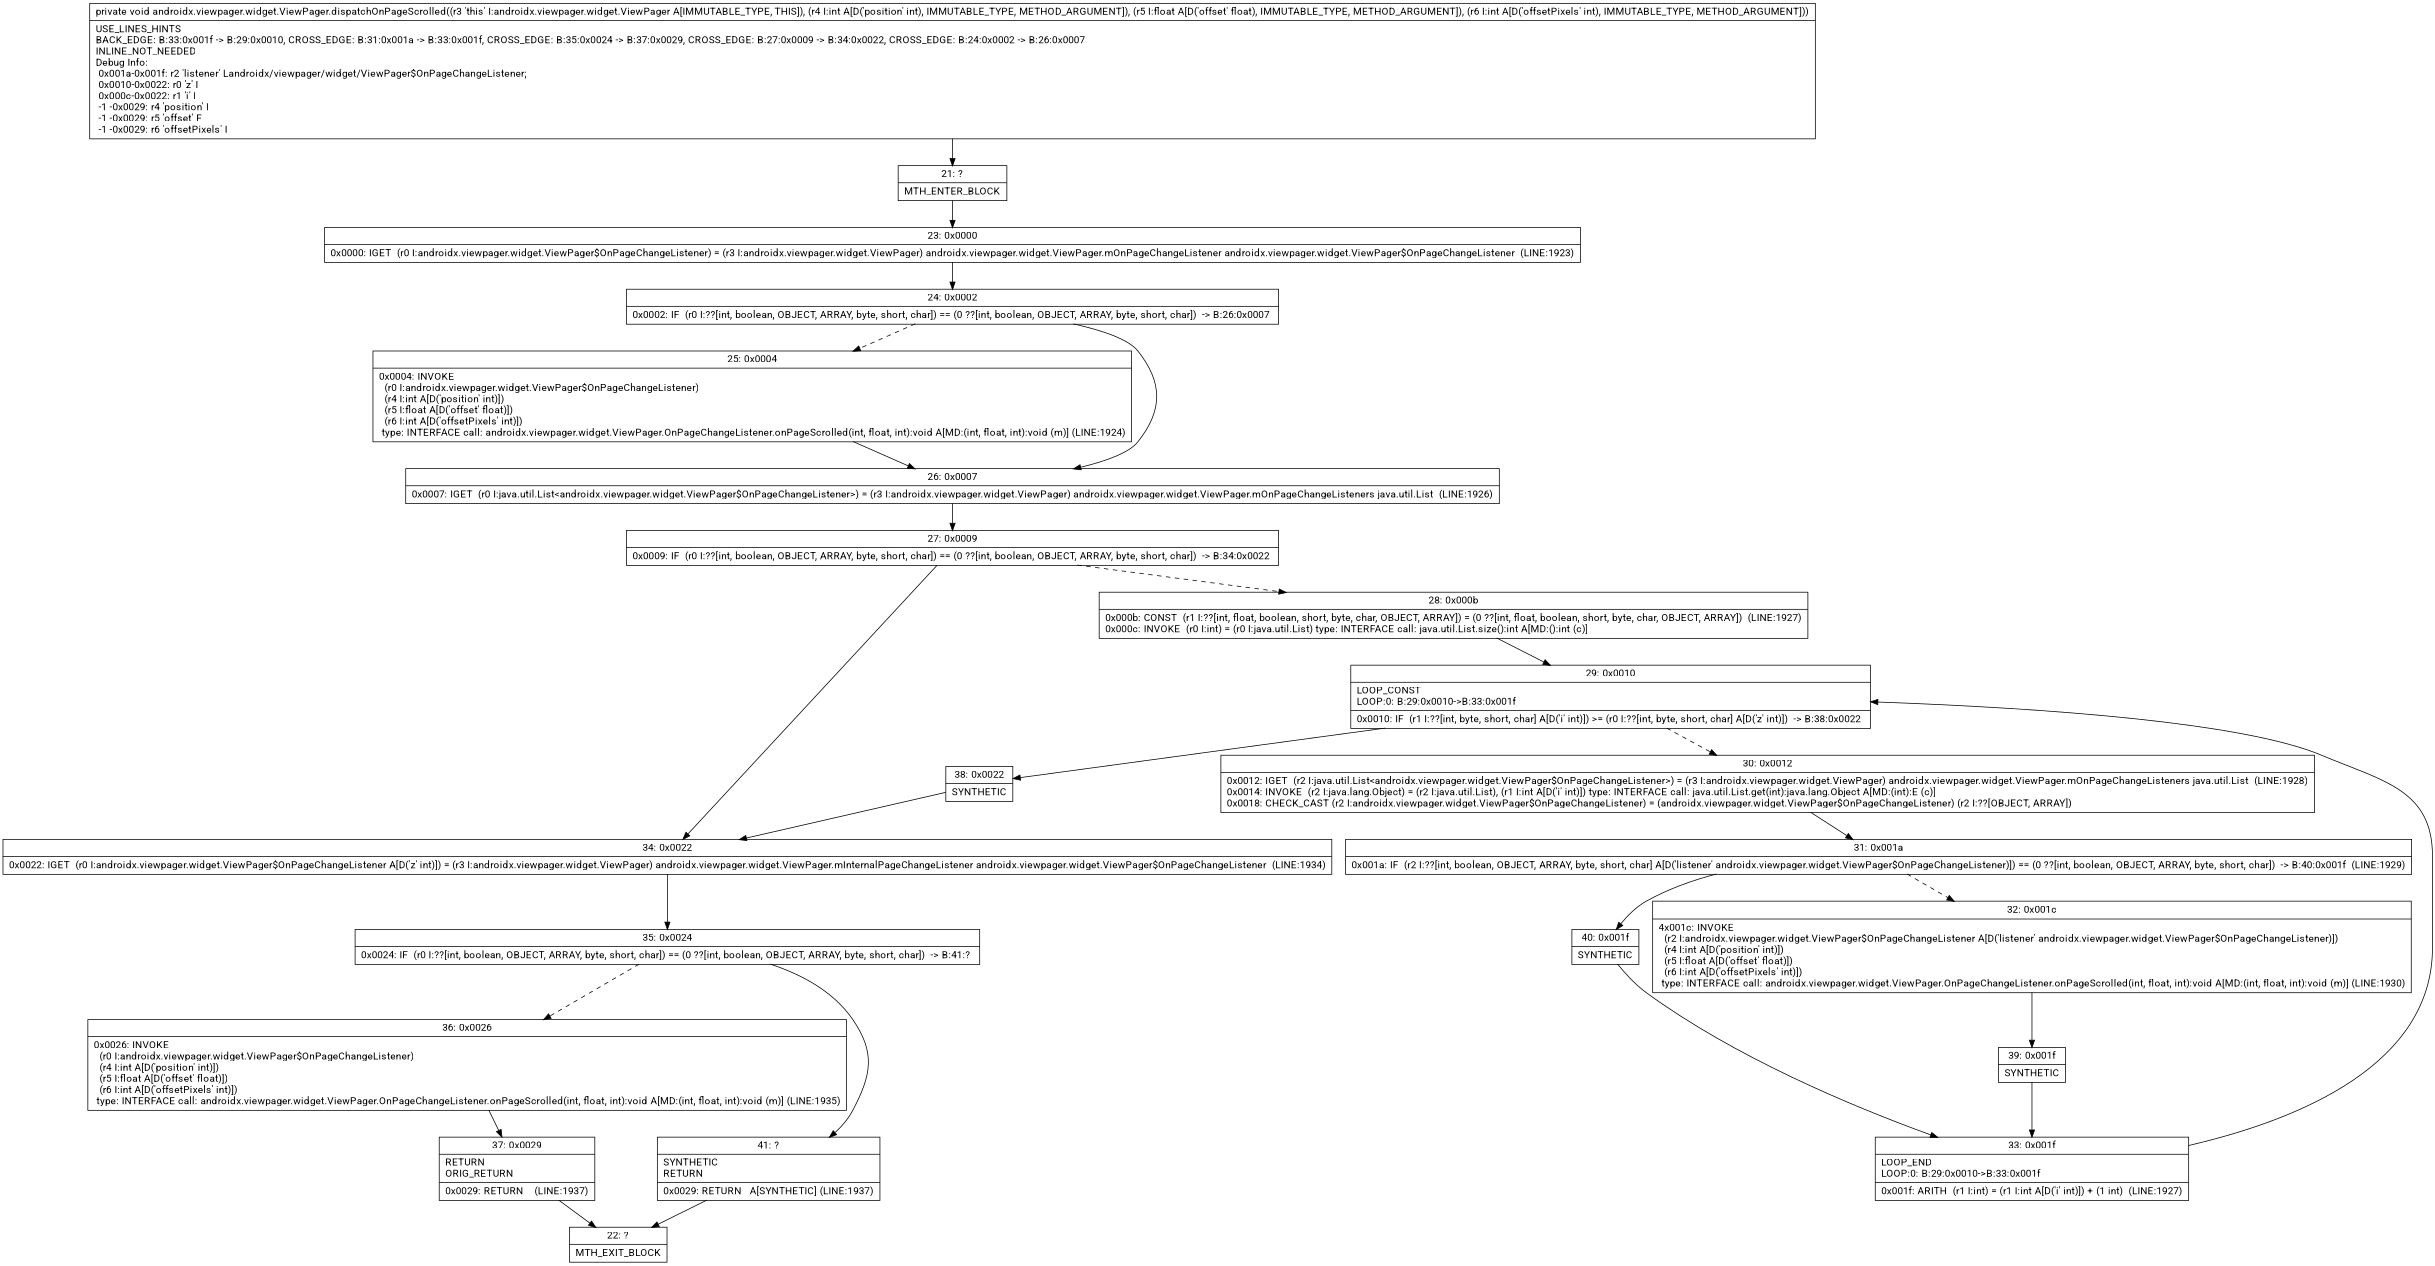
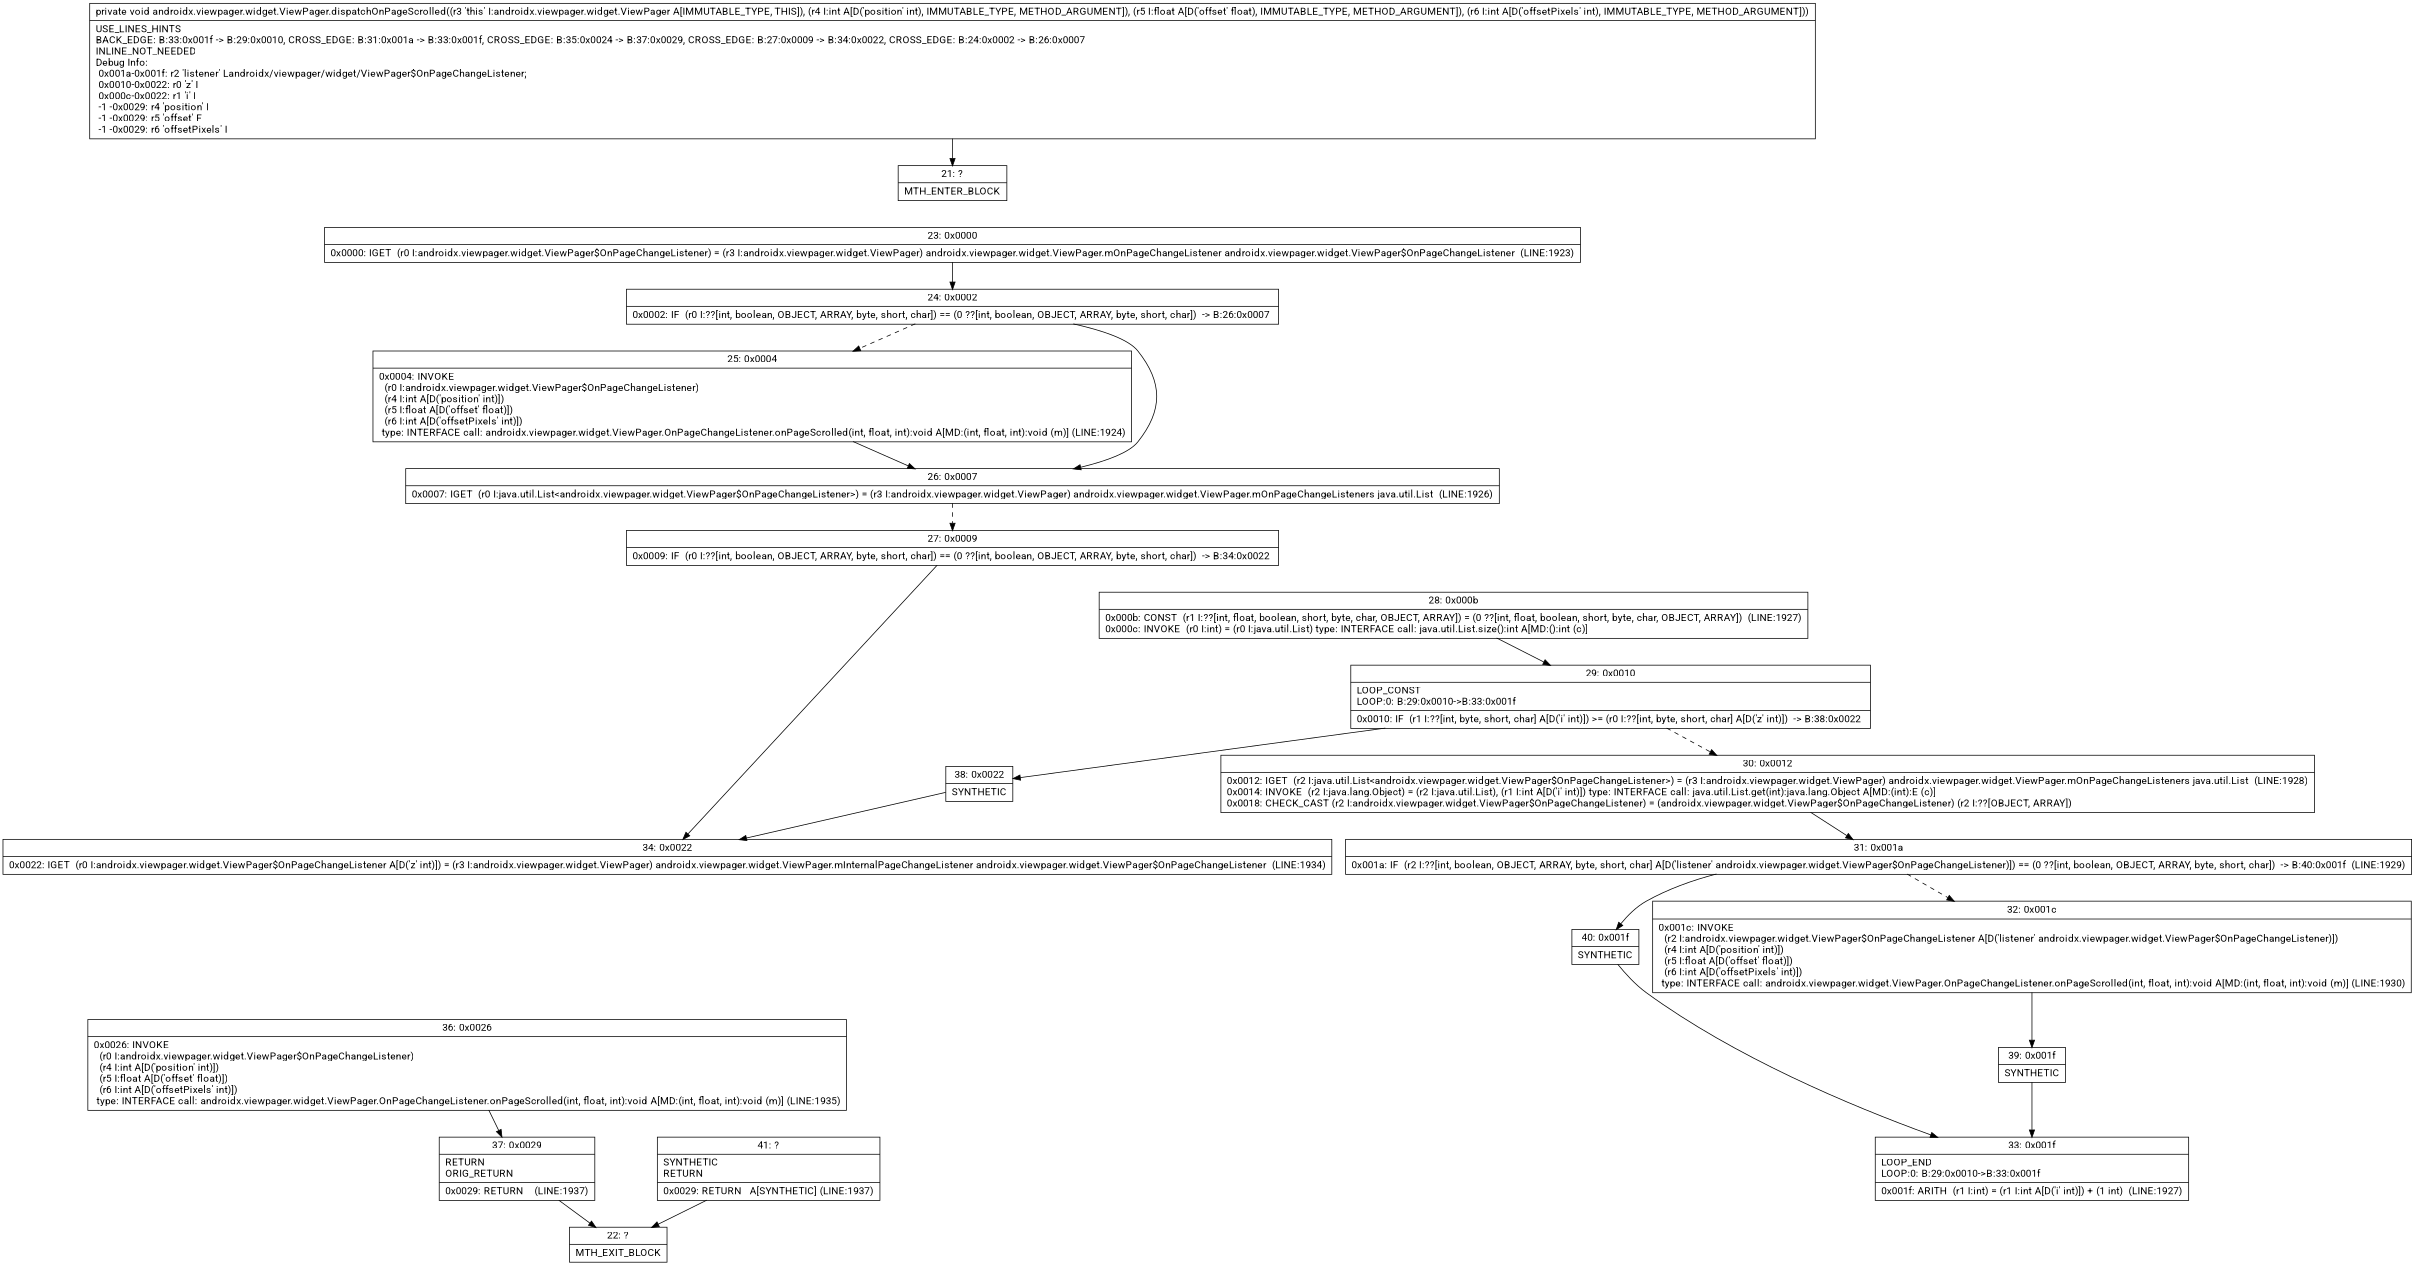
(953, 210) -> none
(953, 513) -> (953, 513)
(1178, 578) -> none
(2388, 783) -> none
(1699, 928) -> (1699, 928)
(667, 947) -> none
